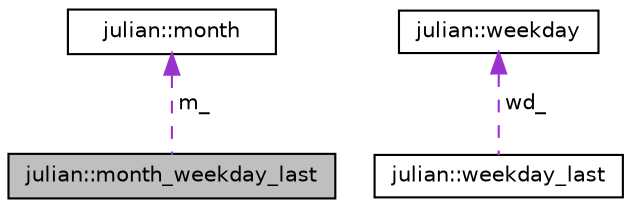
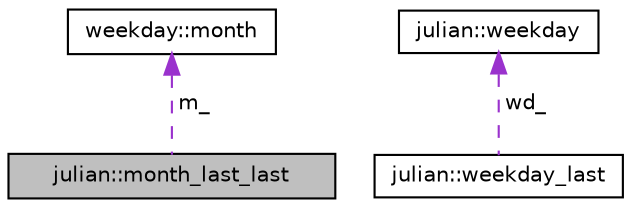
(172, 32) -> (172, 32)
(172, 176) -> (172, 176)
